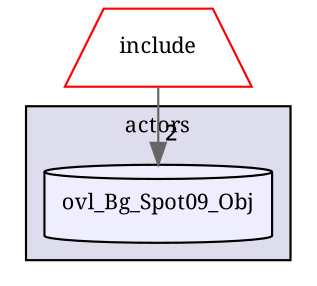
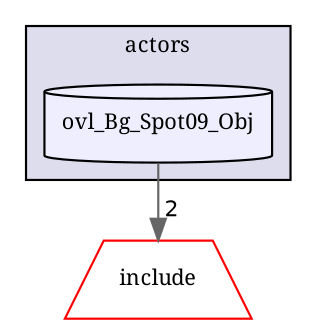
(158, 119) -> (158, 194)
